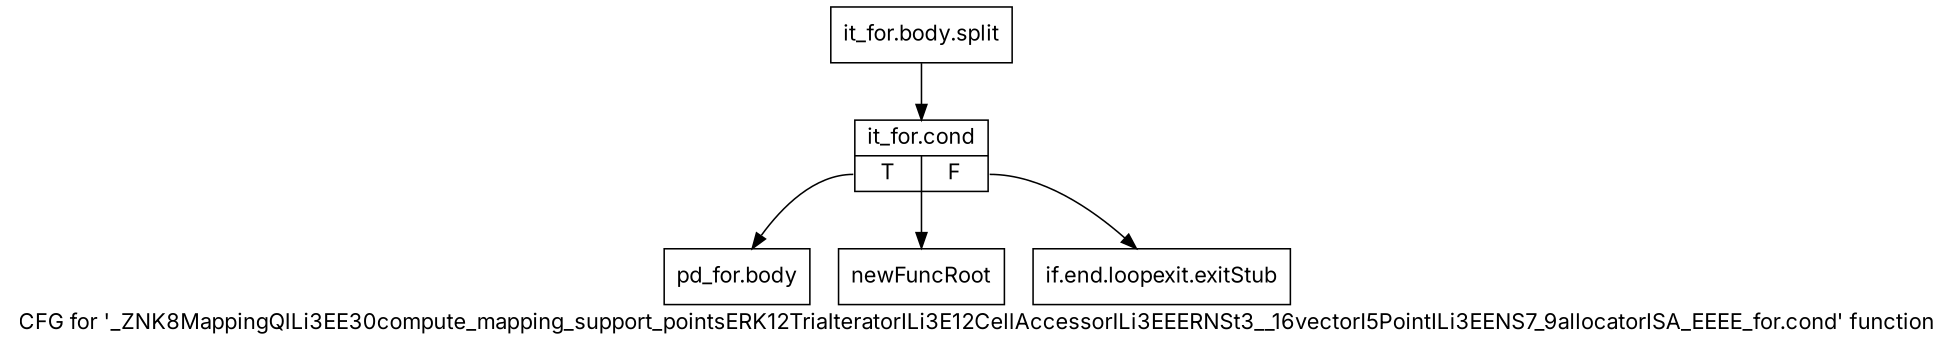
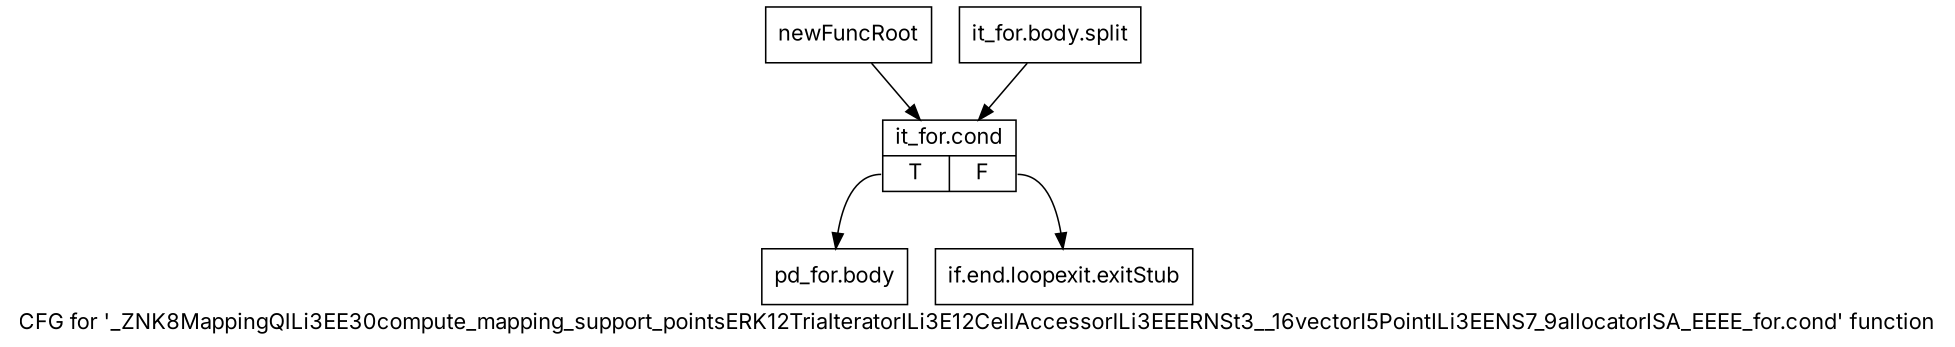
(921, 212) -> (891, 86)
